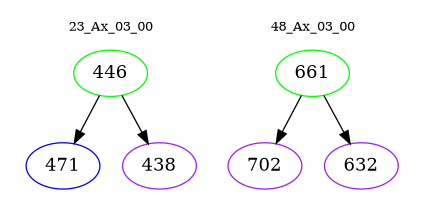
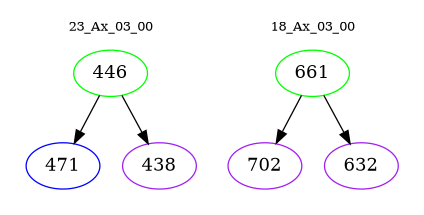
(313, 28) -> (313, 28)
